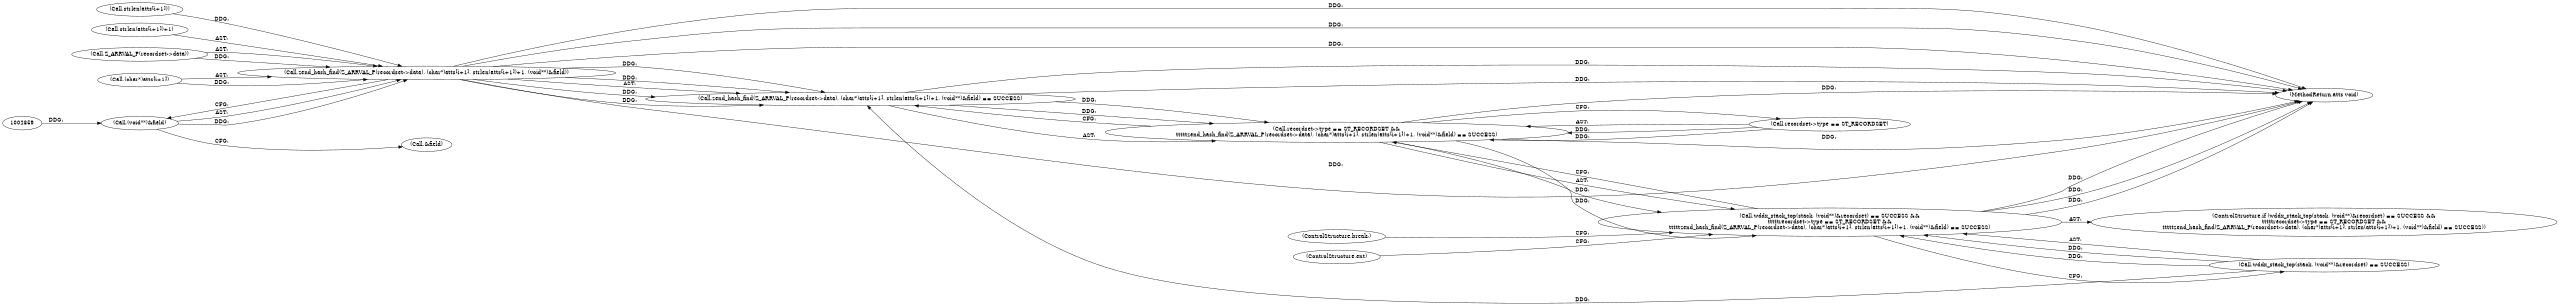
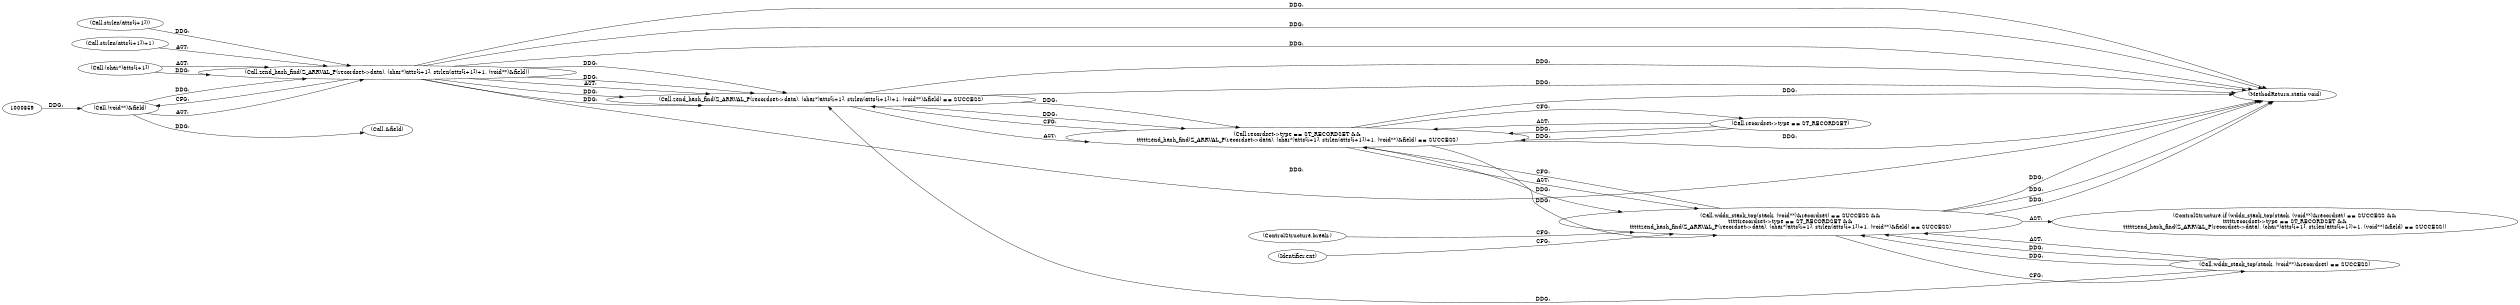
(140, 54) -> none
(2324, 95) -> (2285, 95)
(22, 123) -> (22, 108)
(223, 141) -> (183, 127)
(1337, 257) -> (1297, 257)
